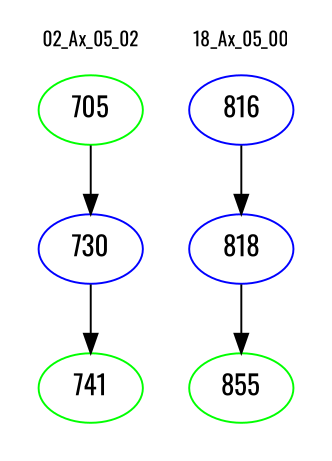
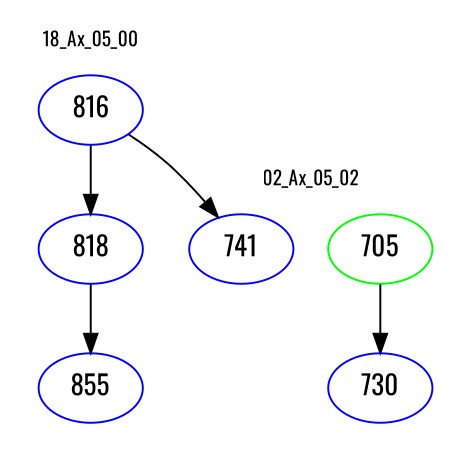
(91, 309) -> (186, 181)
(91, 388) -> (241, 249)
(241, 388) -> (91, 388)
